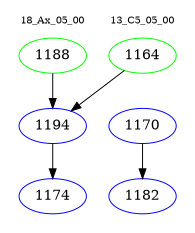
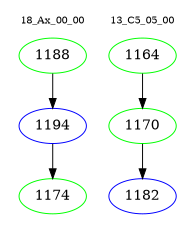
(53, 21) -> (53, 21)
(107, 83) -> (143, 86)
(143, 126) -> (143, 126)
(53, 196) -> (53, 196)
